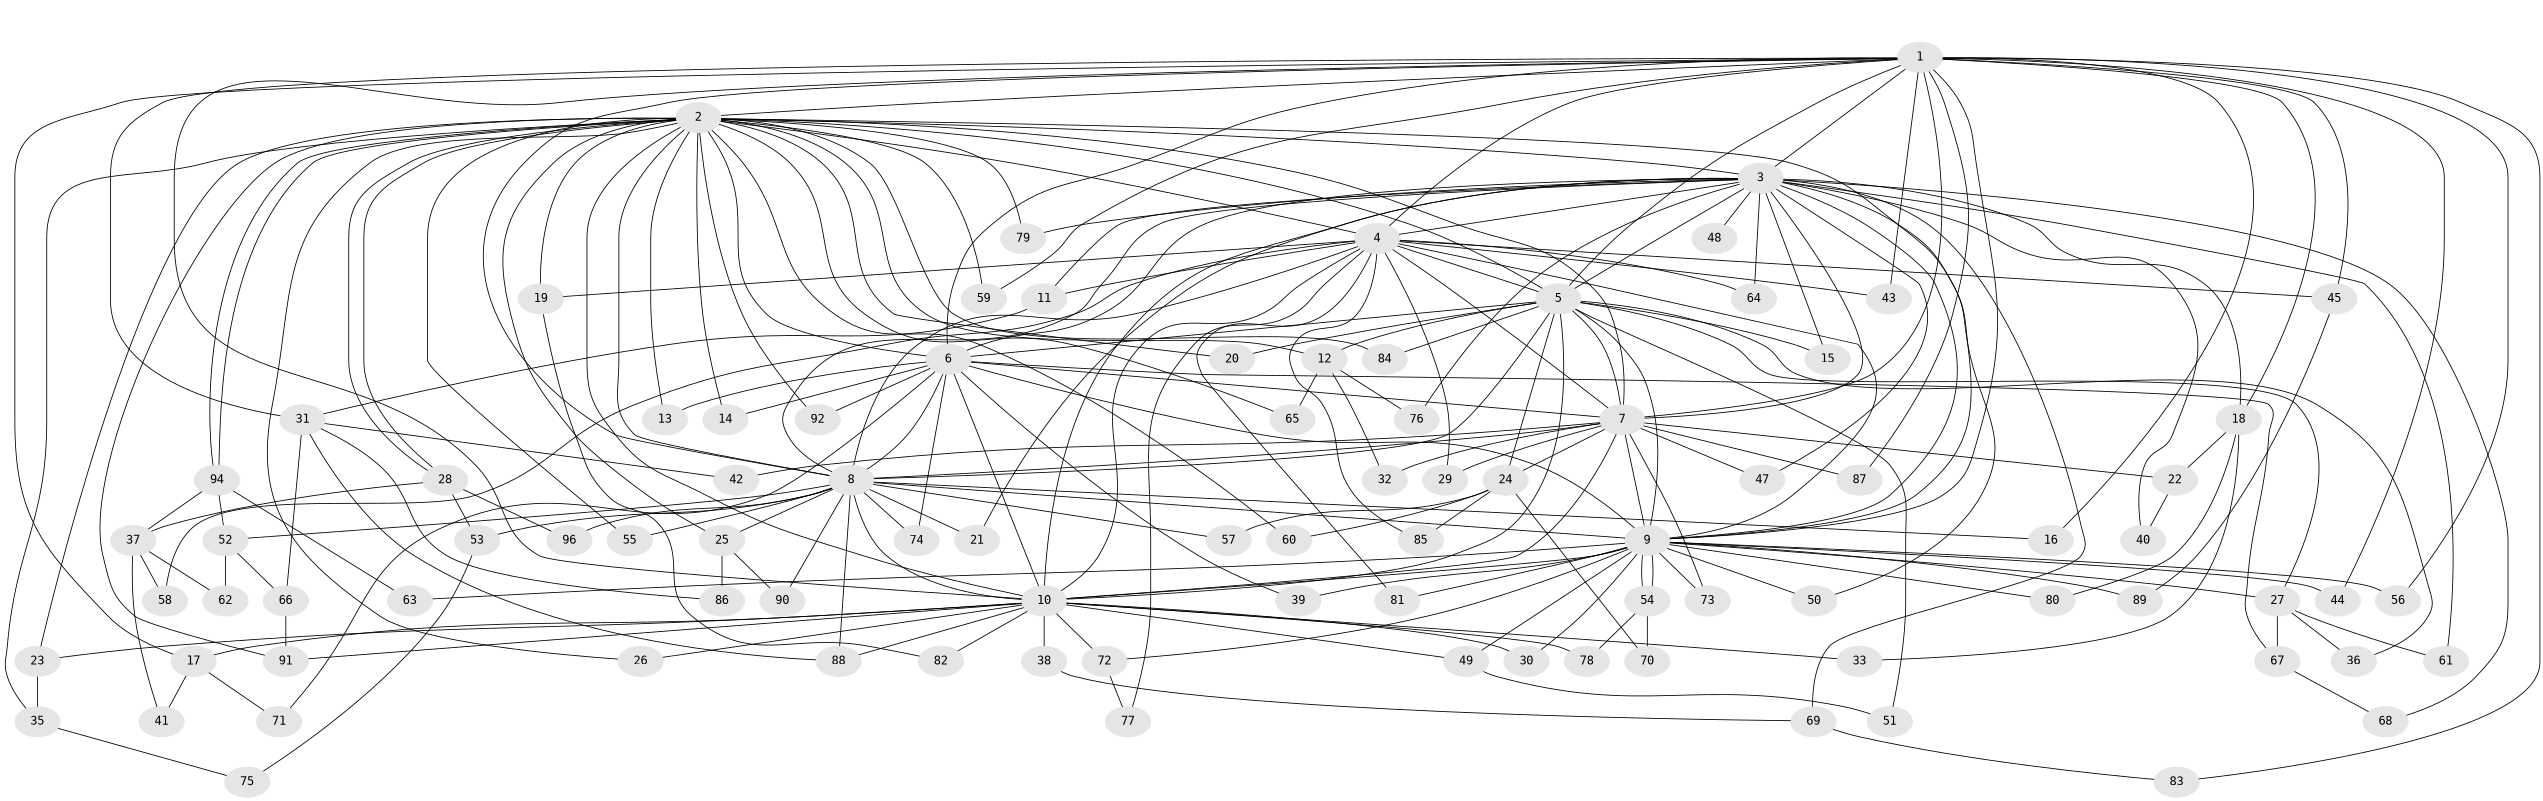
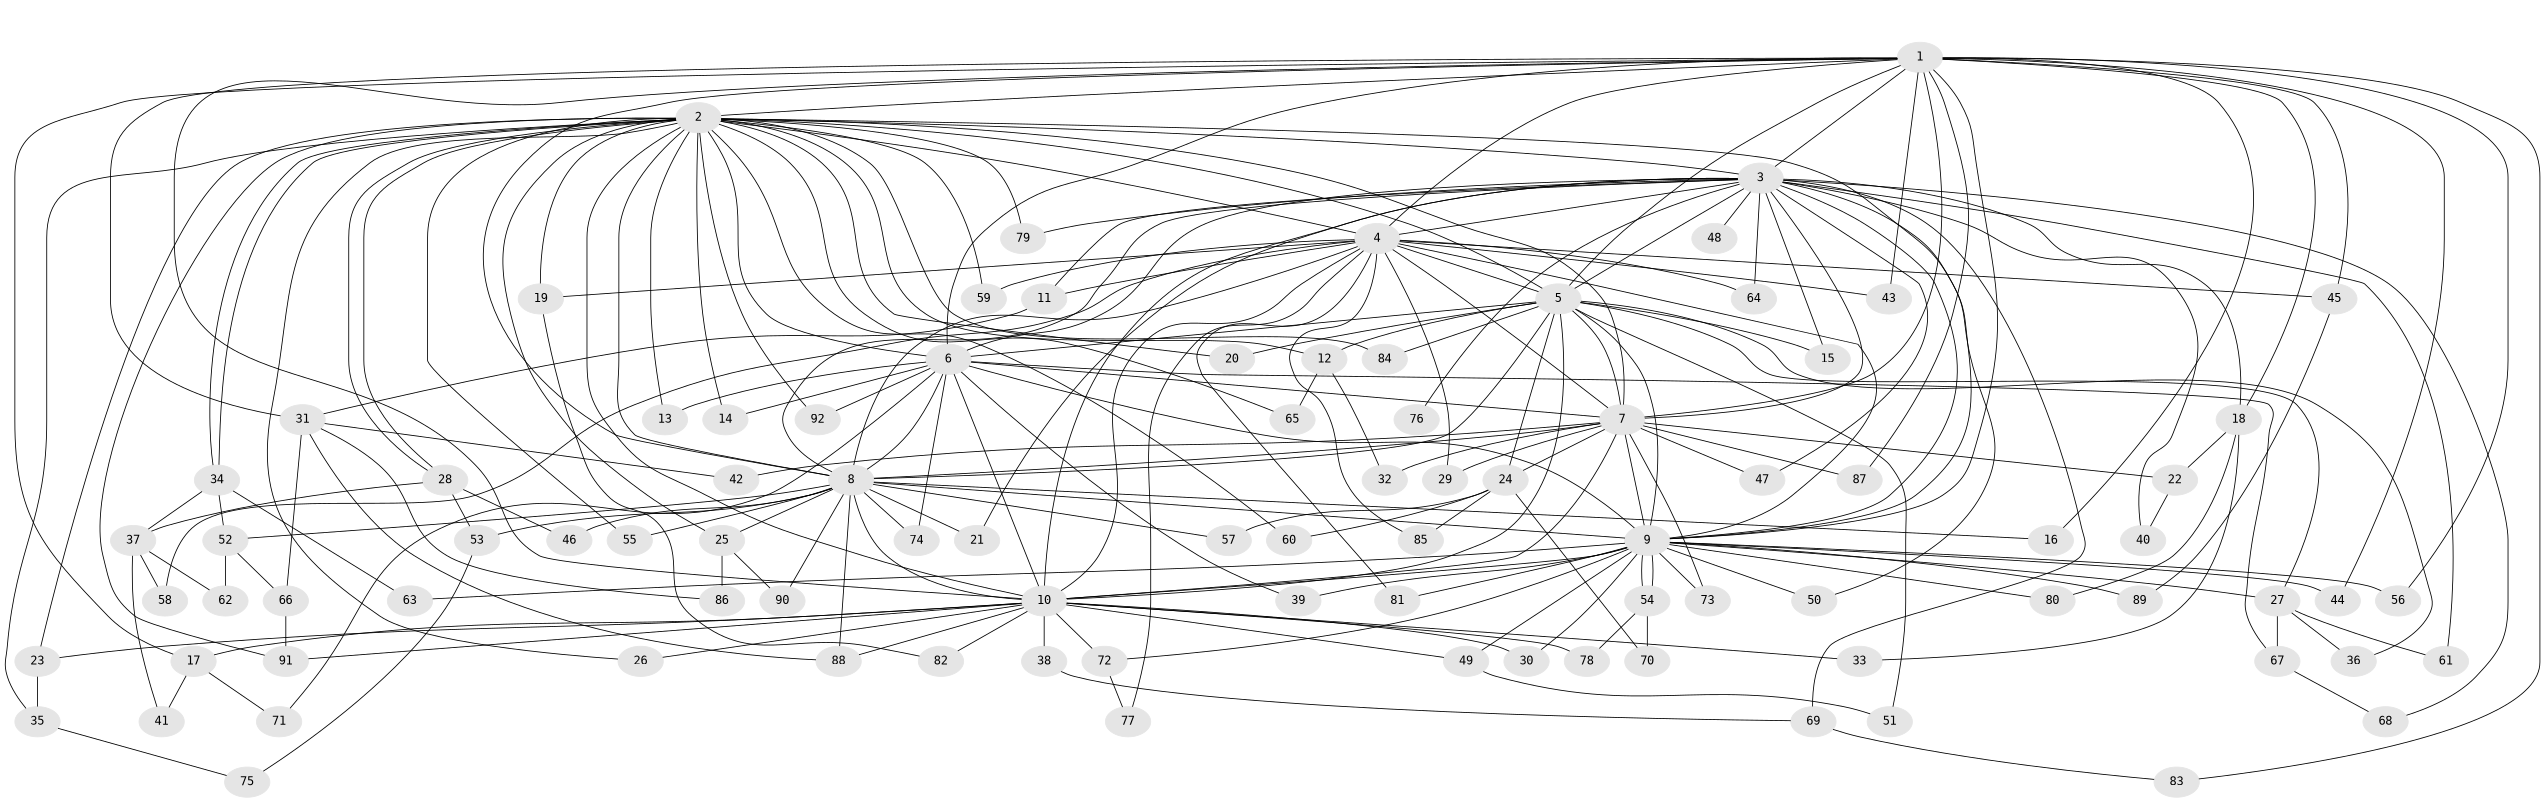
(1430, 116) -> (1096, 265)
(1371, 390) -> none
(217, 480) -> (217, 480)
(569, 541) -> (569, 541)
